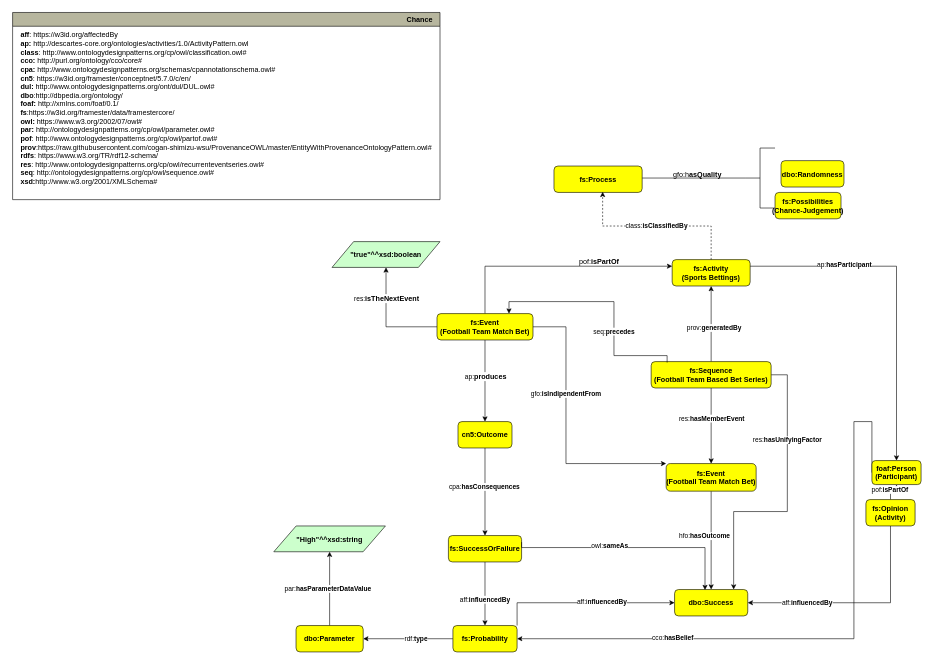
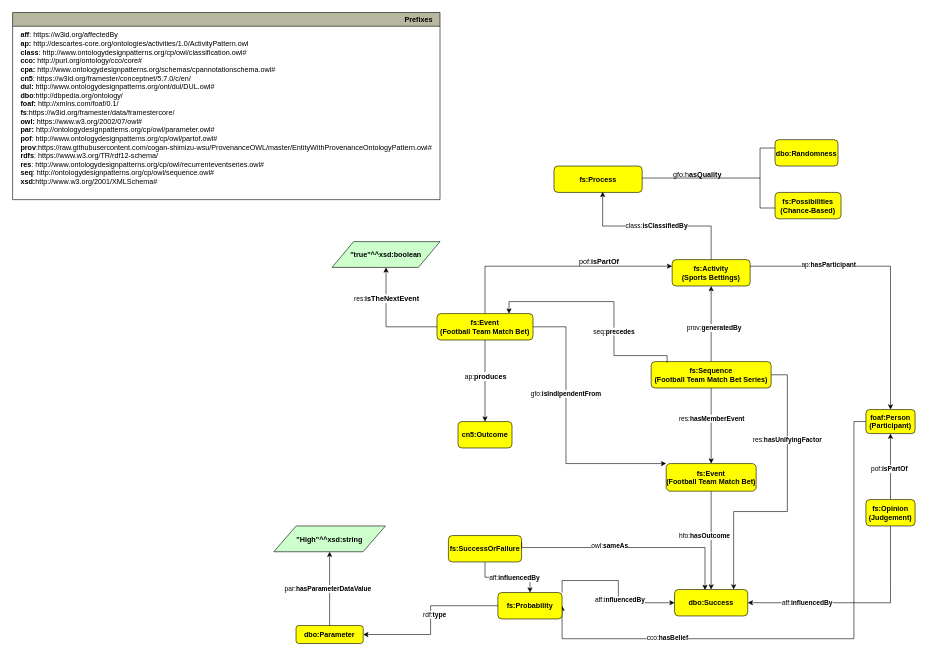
(421, 20) -> (417, 20)
(813, 174) -> (807, 153)
(808, 202) -> (808, 202)
(711, 230) -> (711, 230)
(711, 371) -> (711, 371)
(897, 473) -> (891, 422)
(485, 486) -> none
(890, 509) -> (890, 509)
(330, 639) -> (330, 635)
(485, 639) -> (530, 606)
